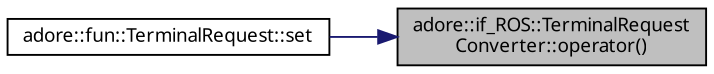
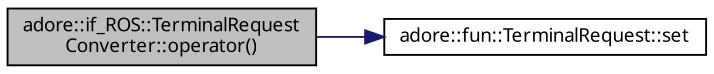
(354, 37) -> (341, 37)
